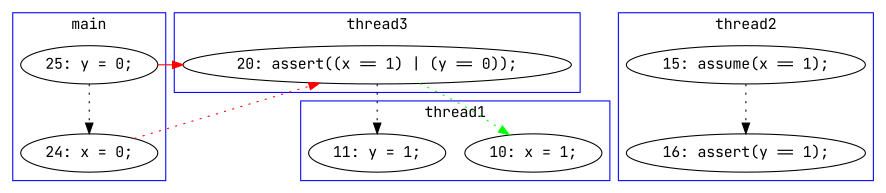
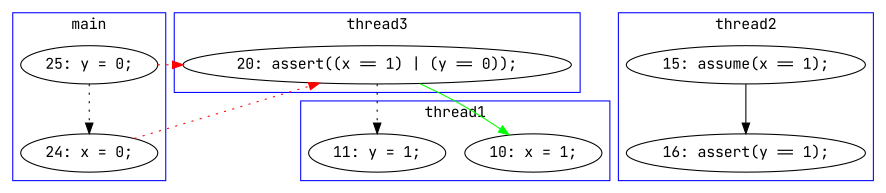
(165, 65) -> (165, 65)
(746, 104) -> (746, 104)
(467, 108) -> (467, 108)
